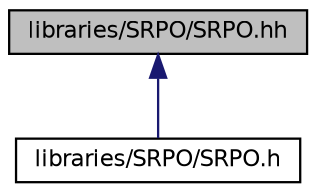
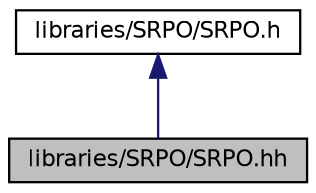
(158, 108) -> (158, 108)
